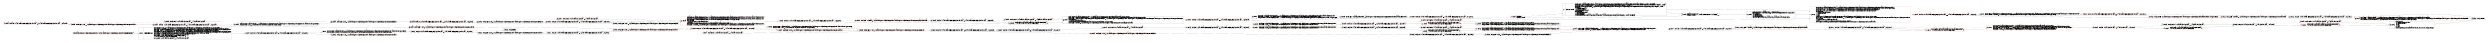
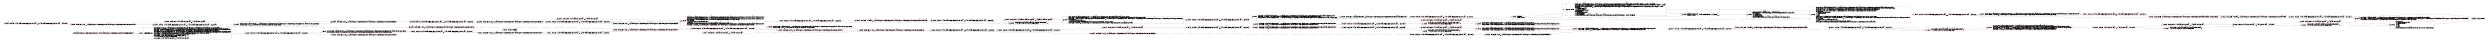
(1521, 17) -> (1521, 17)
(513, 30) -> (513, 30)
